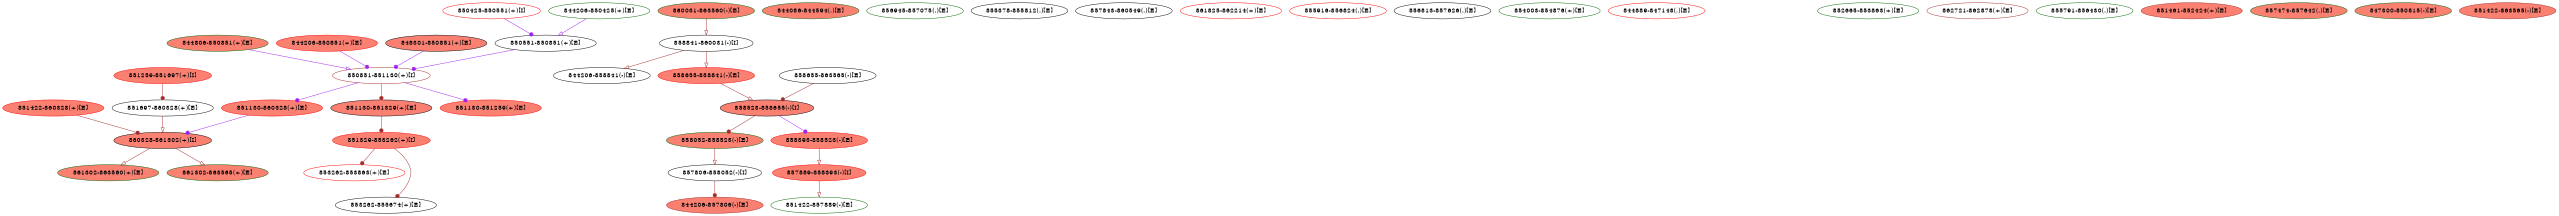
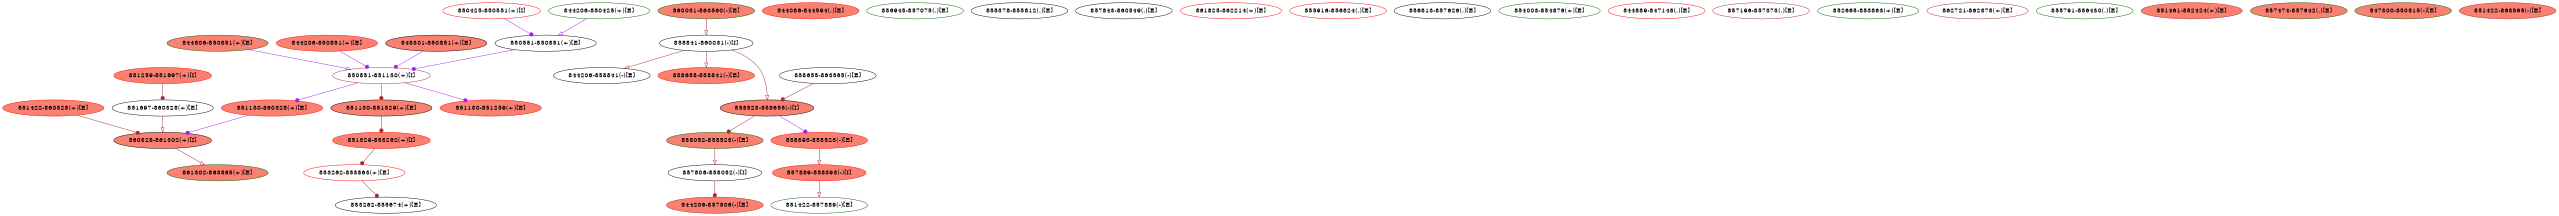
(811, 11) -> (811, 11)
none -> (1761, 11)
(735, 91) -> (758, 67)
(411, 170) -> (369, 188)
(108, 173) -> none
